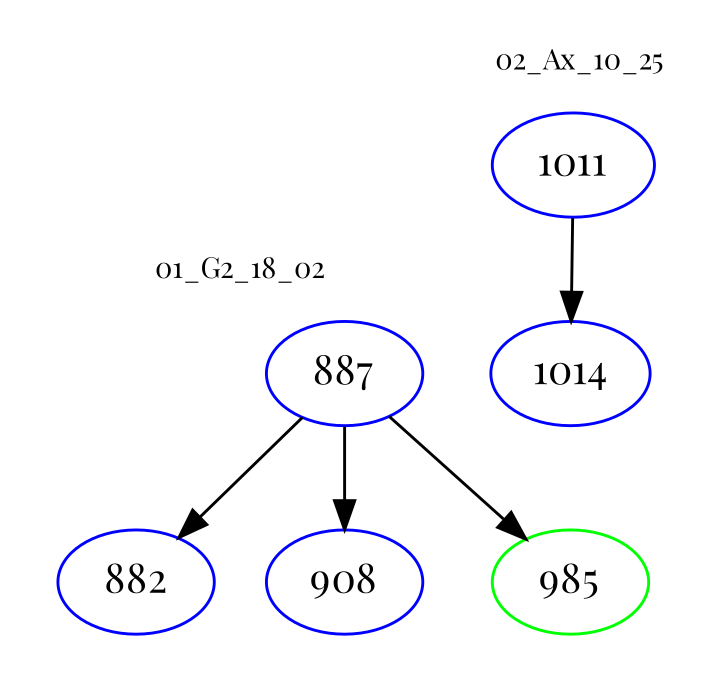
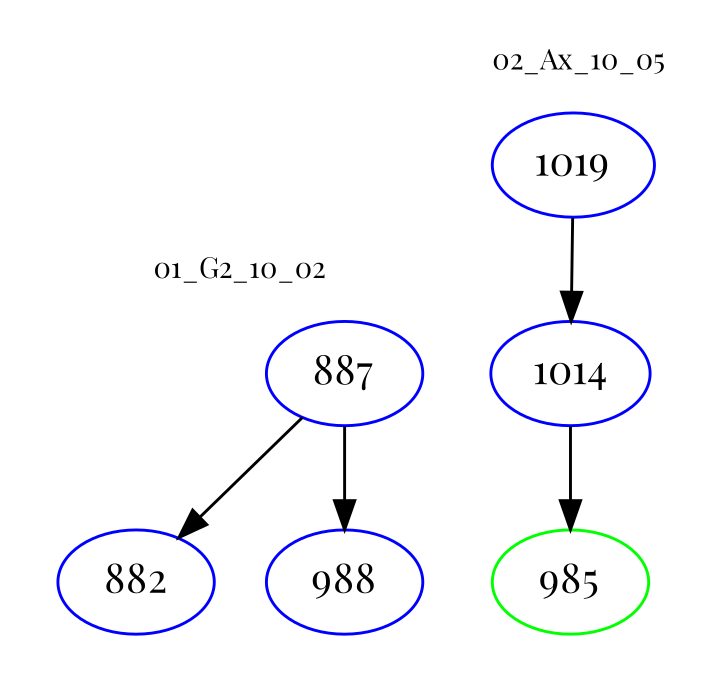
(581, 62) -> (581, 62)
(573, 165) -> (573, 165)
(240, 271) -> (240, 271)
(427, 450) -> (570, 464)
(345, 582) -> (345, 582)
